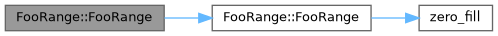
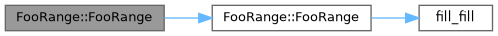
(456, 18) -> (456, 18)
